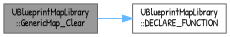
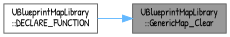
(110, 19) -> (110, 19)
